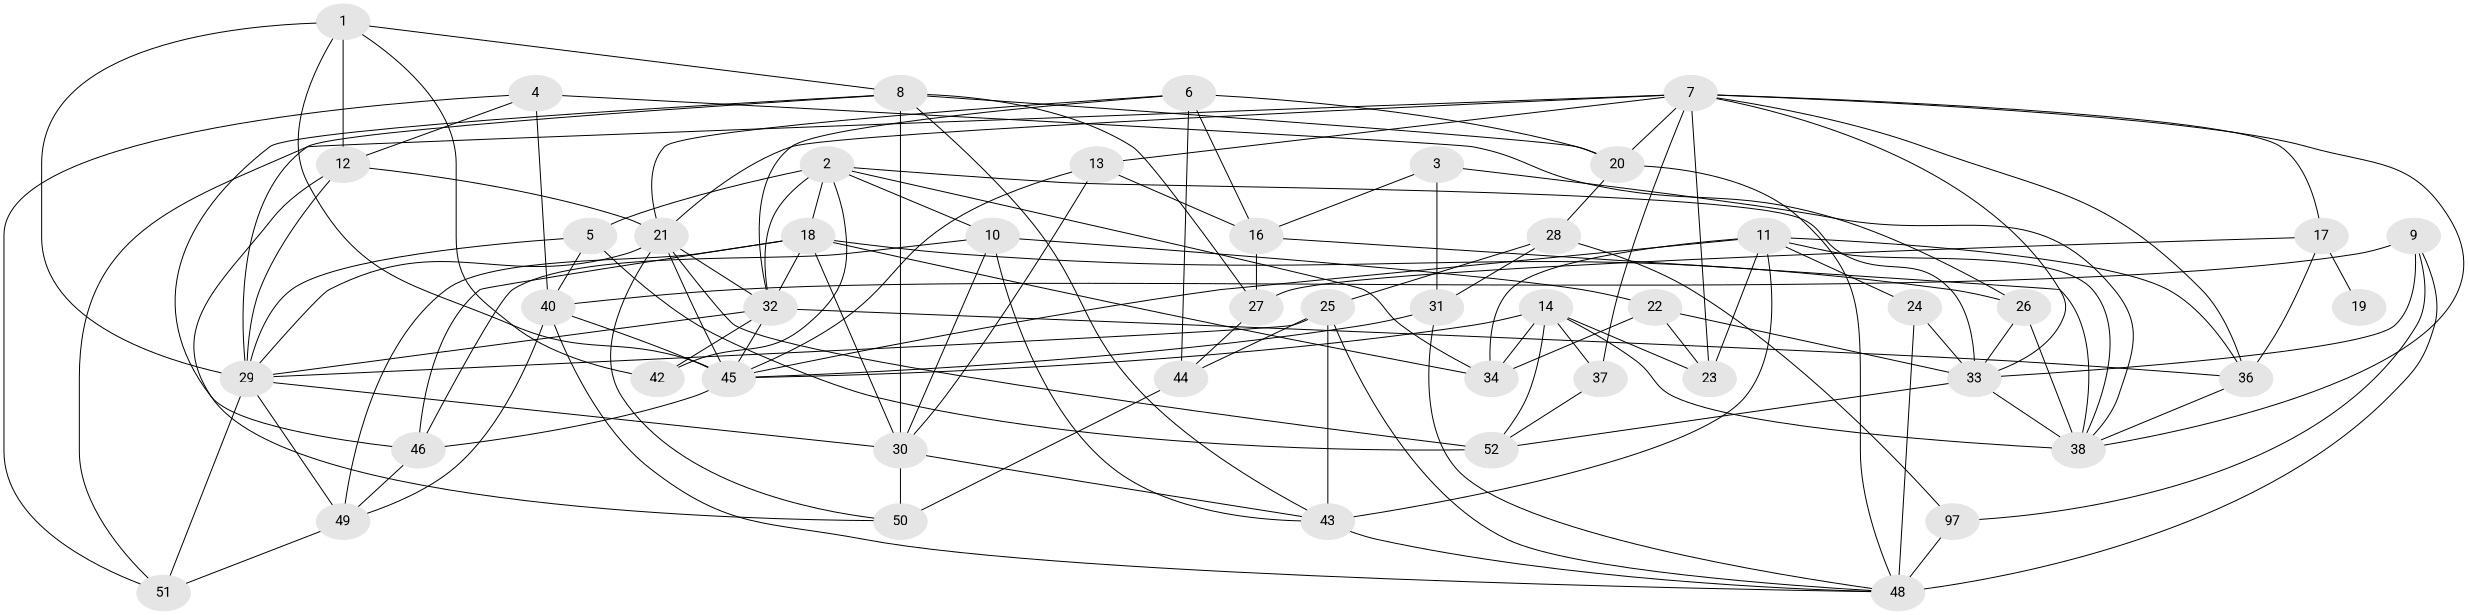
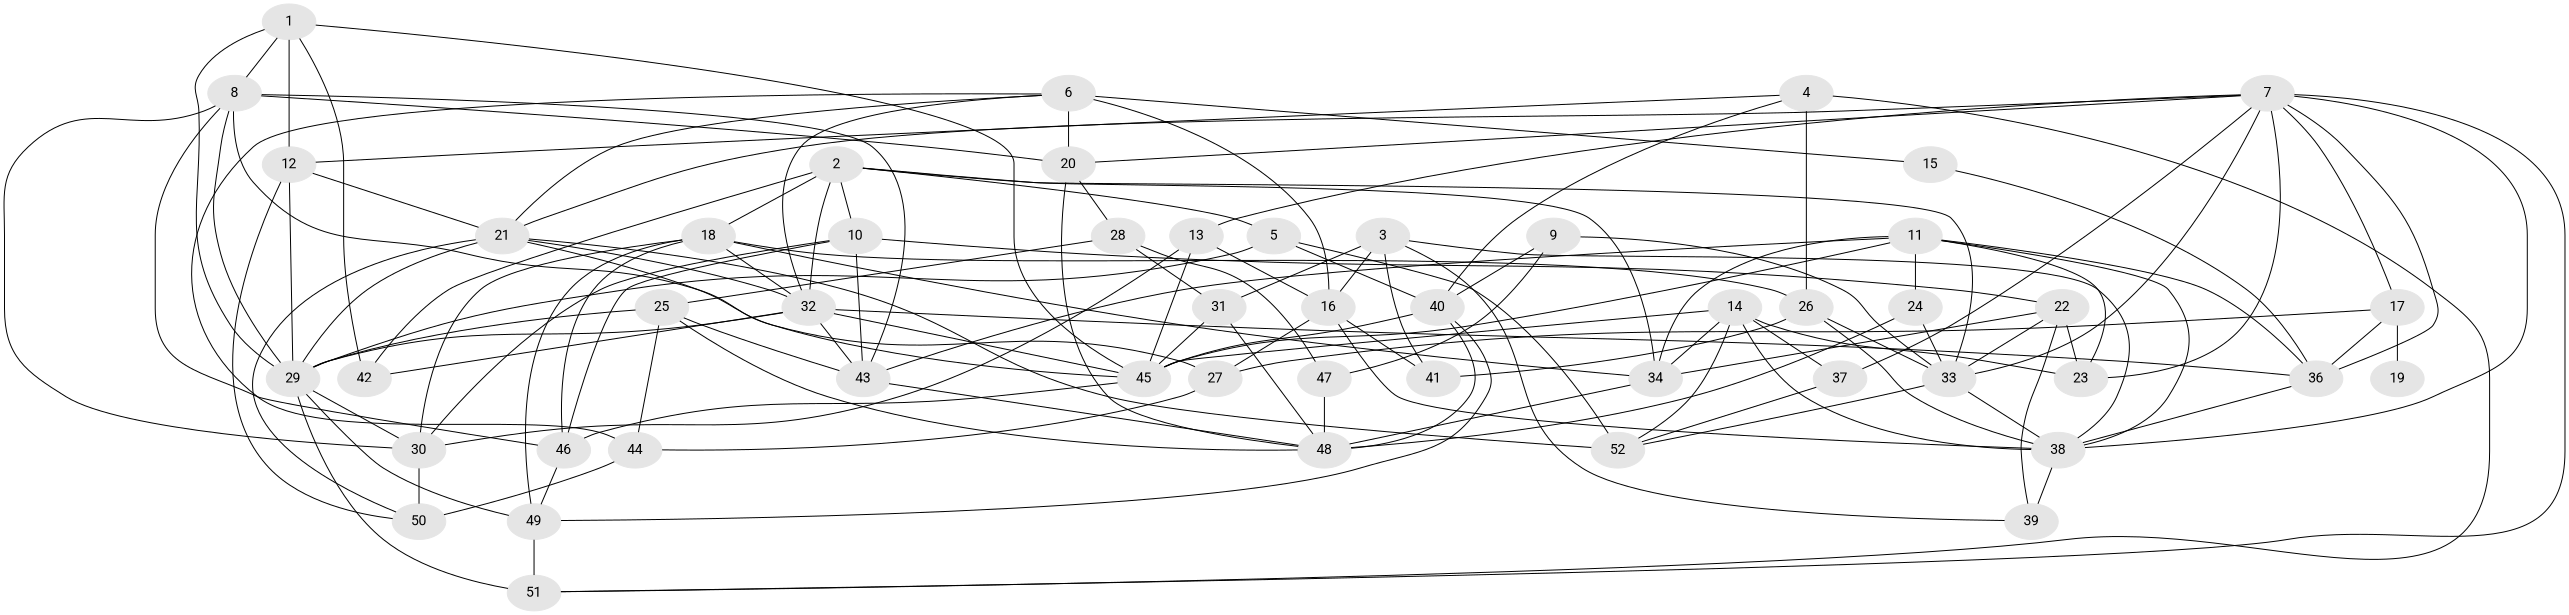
none -> (1930, 165)
none -> (1433, 379)
(1114, 487) -> (841, 349)
(2245, 495) -> (1511, 410)
(1953, 522) -> (1324, 379)
none -> (2031, 522)
